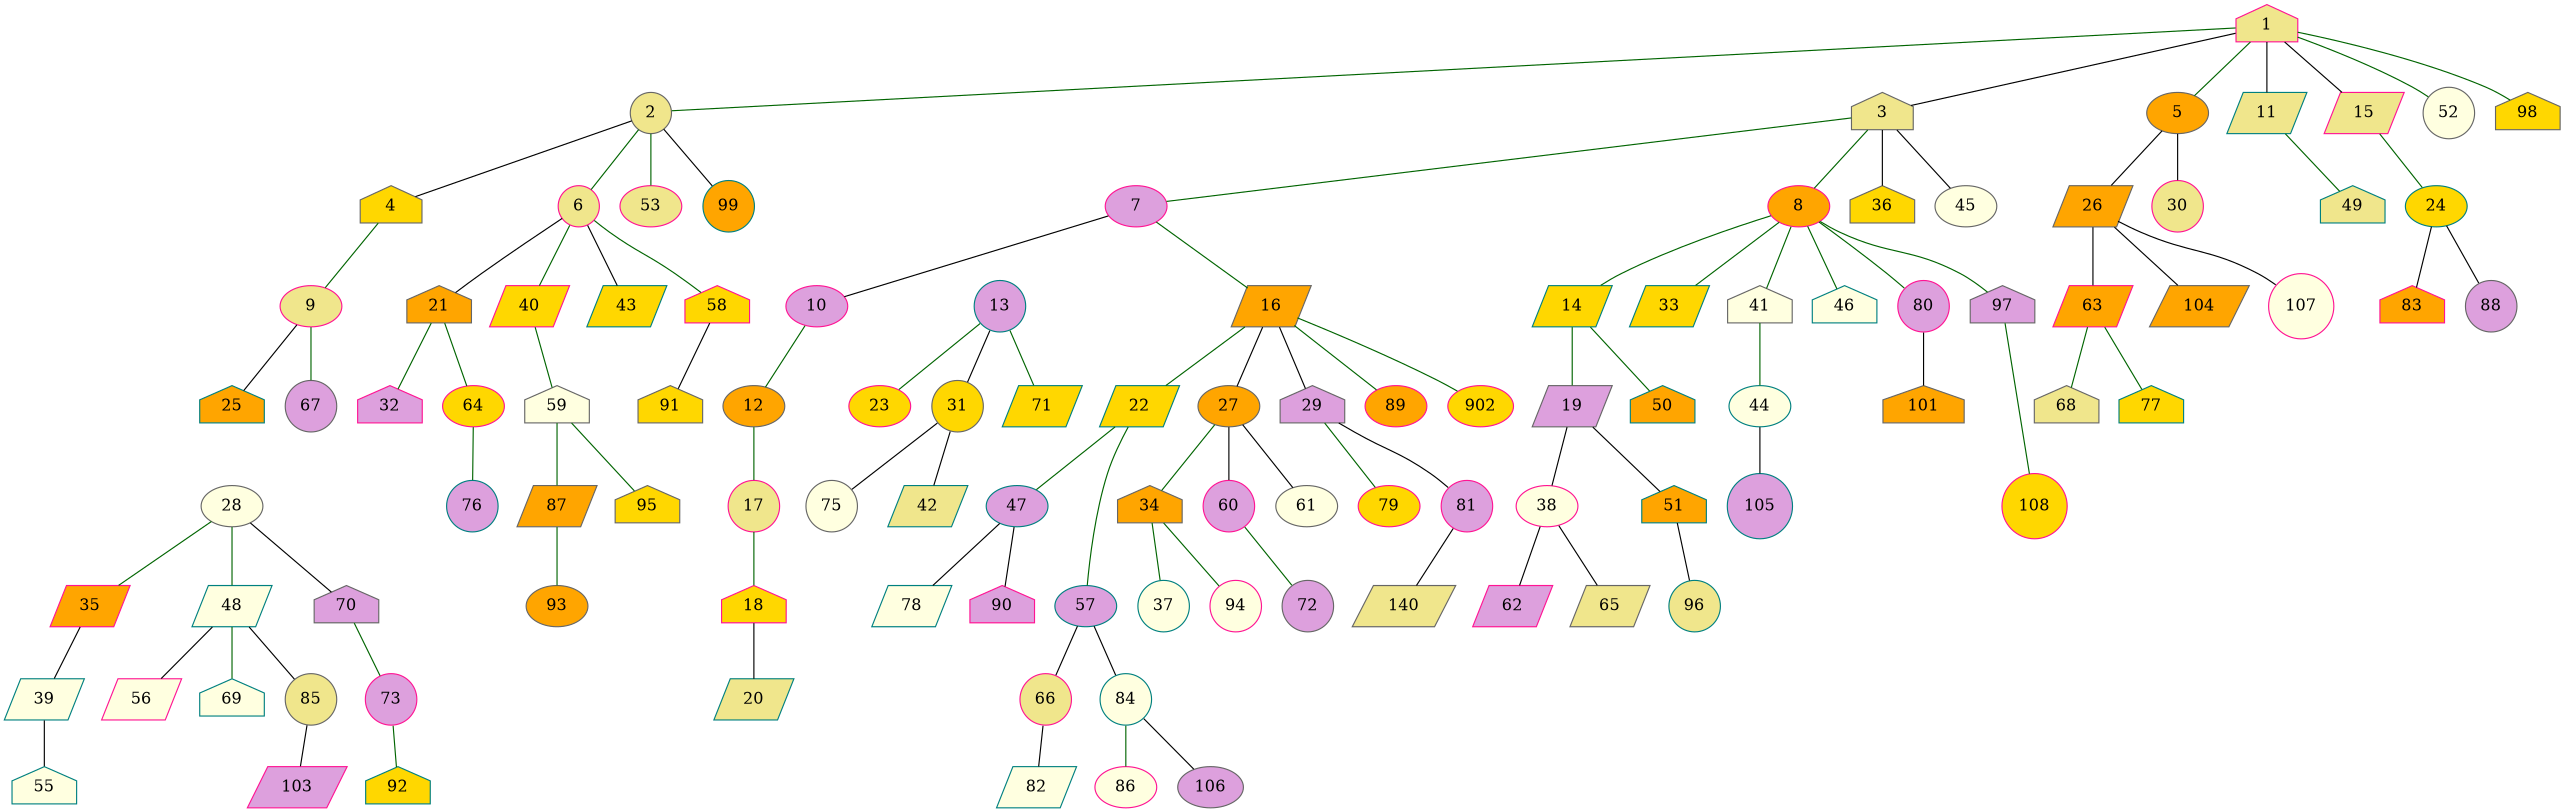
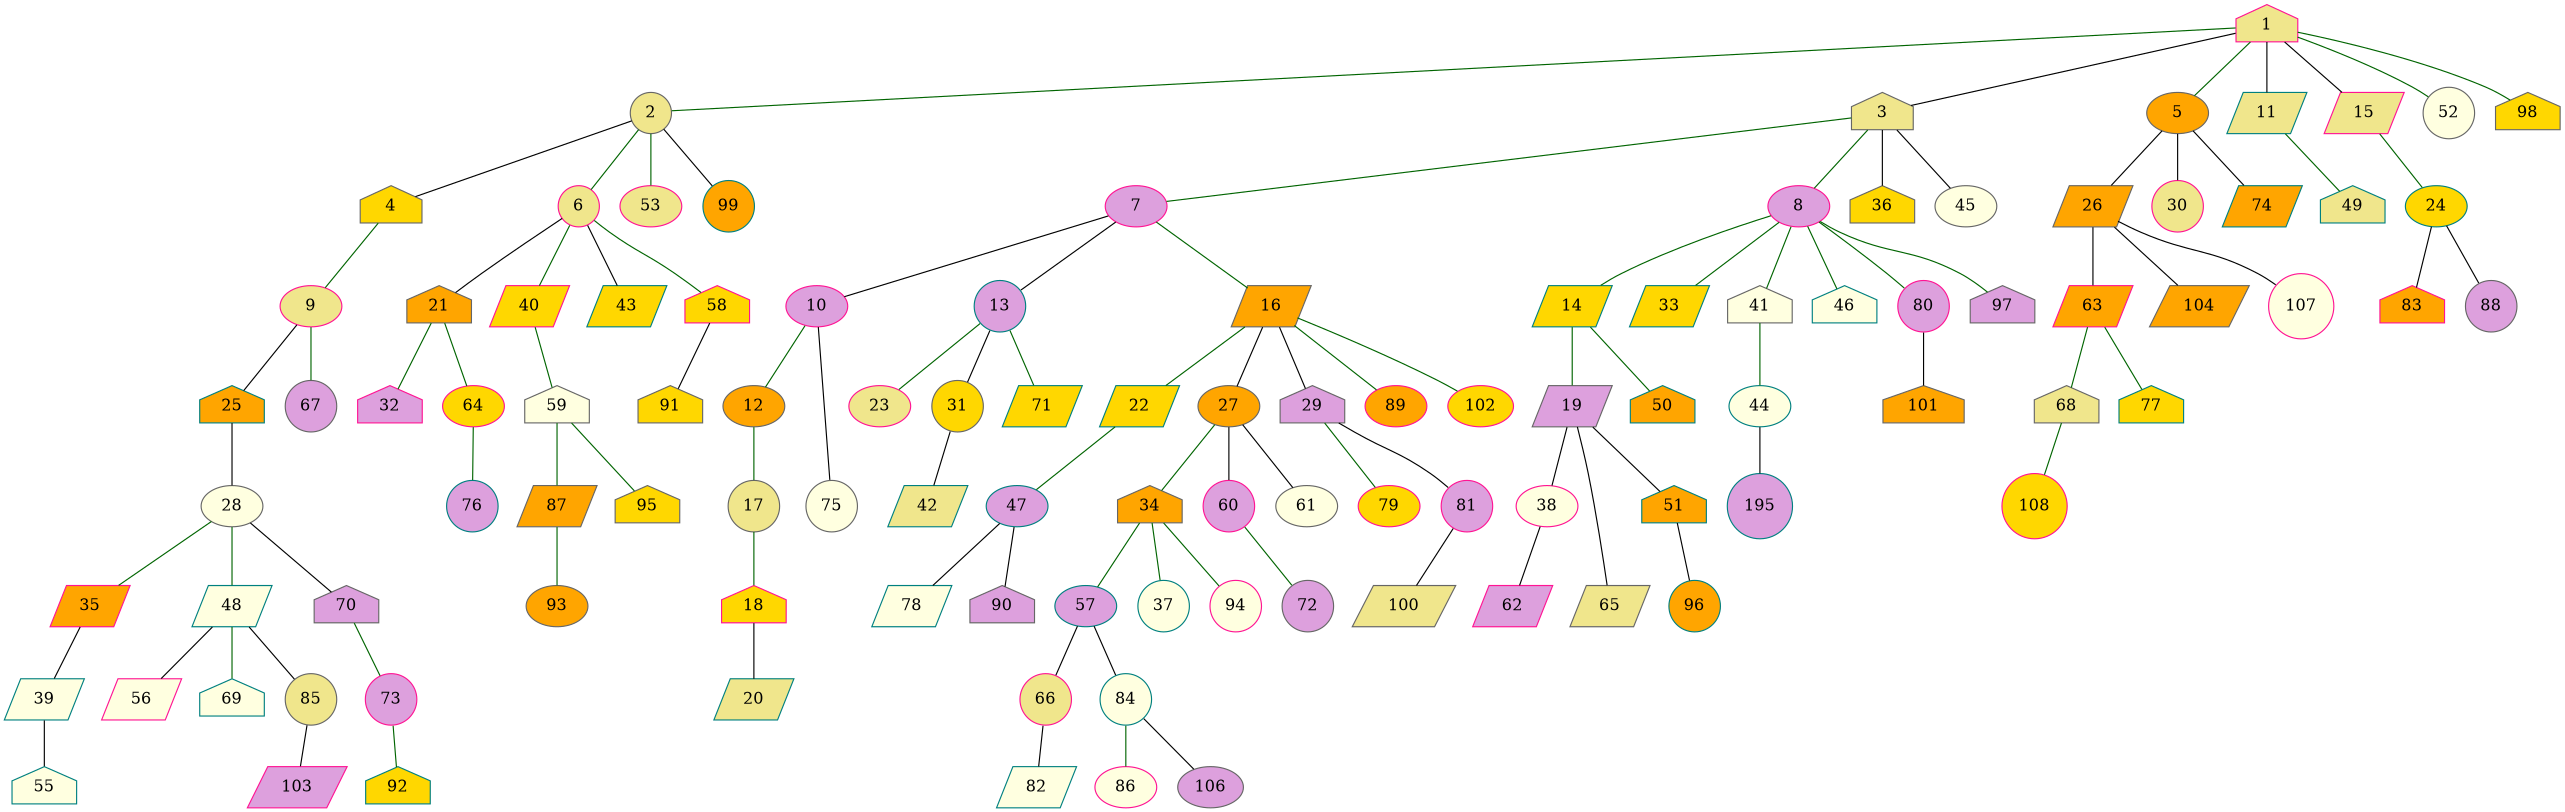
(1799, 206) -> (1799, 206)
none -> (2262, 206)
none -> (1068, 256)
(2017, 398) -> (2053, 449)
(880, 406) -> (880, 406)
(1481, 406) -> (1481, 406)
none -> (232, 454)
(895, 456) -> (824, 403)
(1099, 504) -> (1119, 555)
(754, 506) -> (754, 506)
(1760, 506) -> (1760, 506)
(1578, 556) -> (1594, 506)
(1002, 606) -> (1002, 606)
(1404, 606) -> (1404, 606)
(1695, 606) -> (1695, 606)
